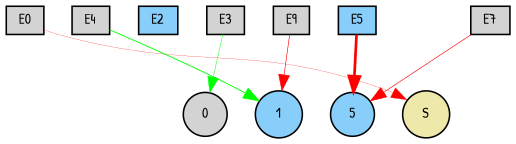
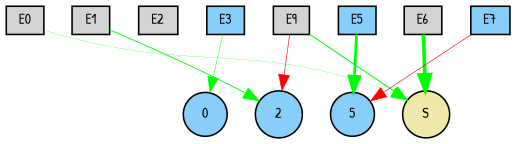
(91, 20) -> (91, 20)
(158, 20) -> (158, 20)
(226, 20) -> (226, 20)
none -> (423, 20)
(490, 20) -> (490, 20)
(355, 55) -> (356, 53)
none -> (345, 58)
(228, 59) -> (228, 59)
(205, 114) -> (205, 114)
(279, 114) -> (279, 114)
